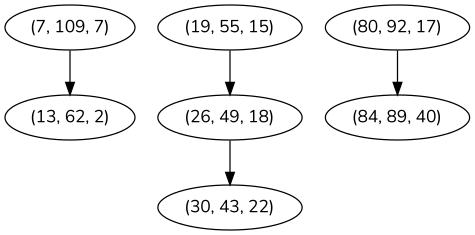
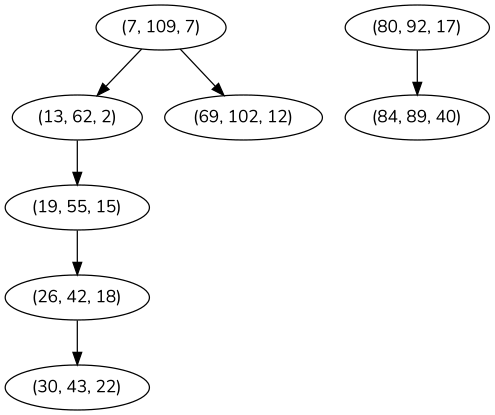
(230, 118) -> (77, 298)
none -> (244, 118)
none -> (77, 156)
